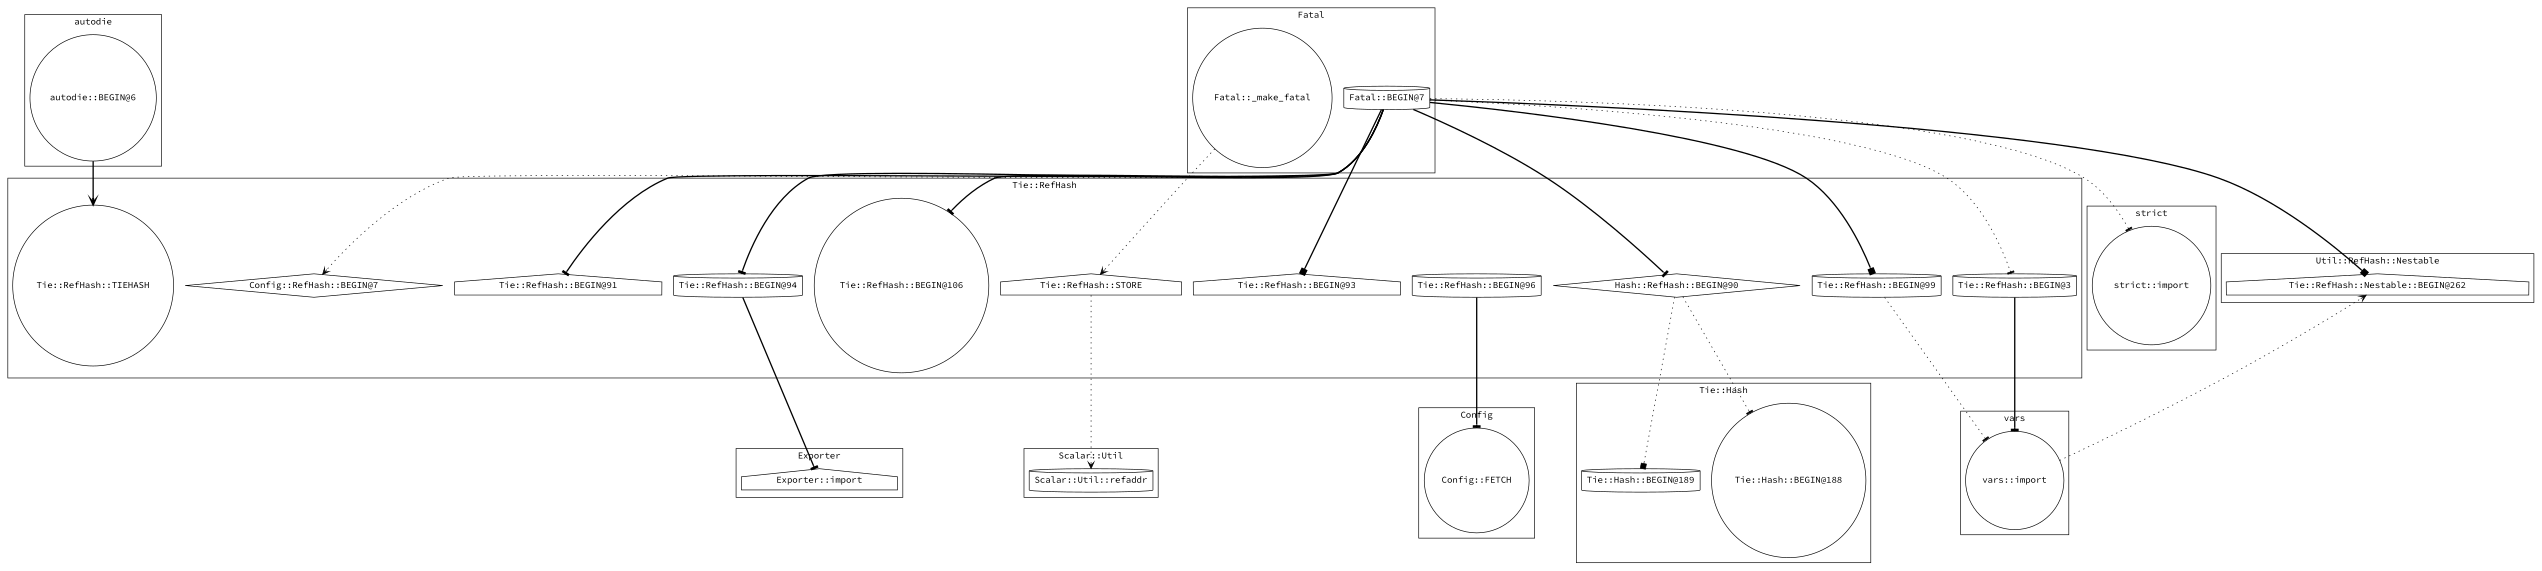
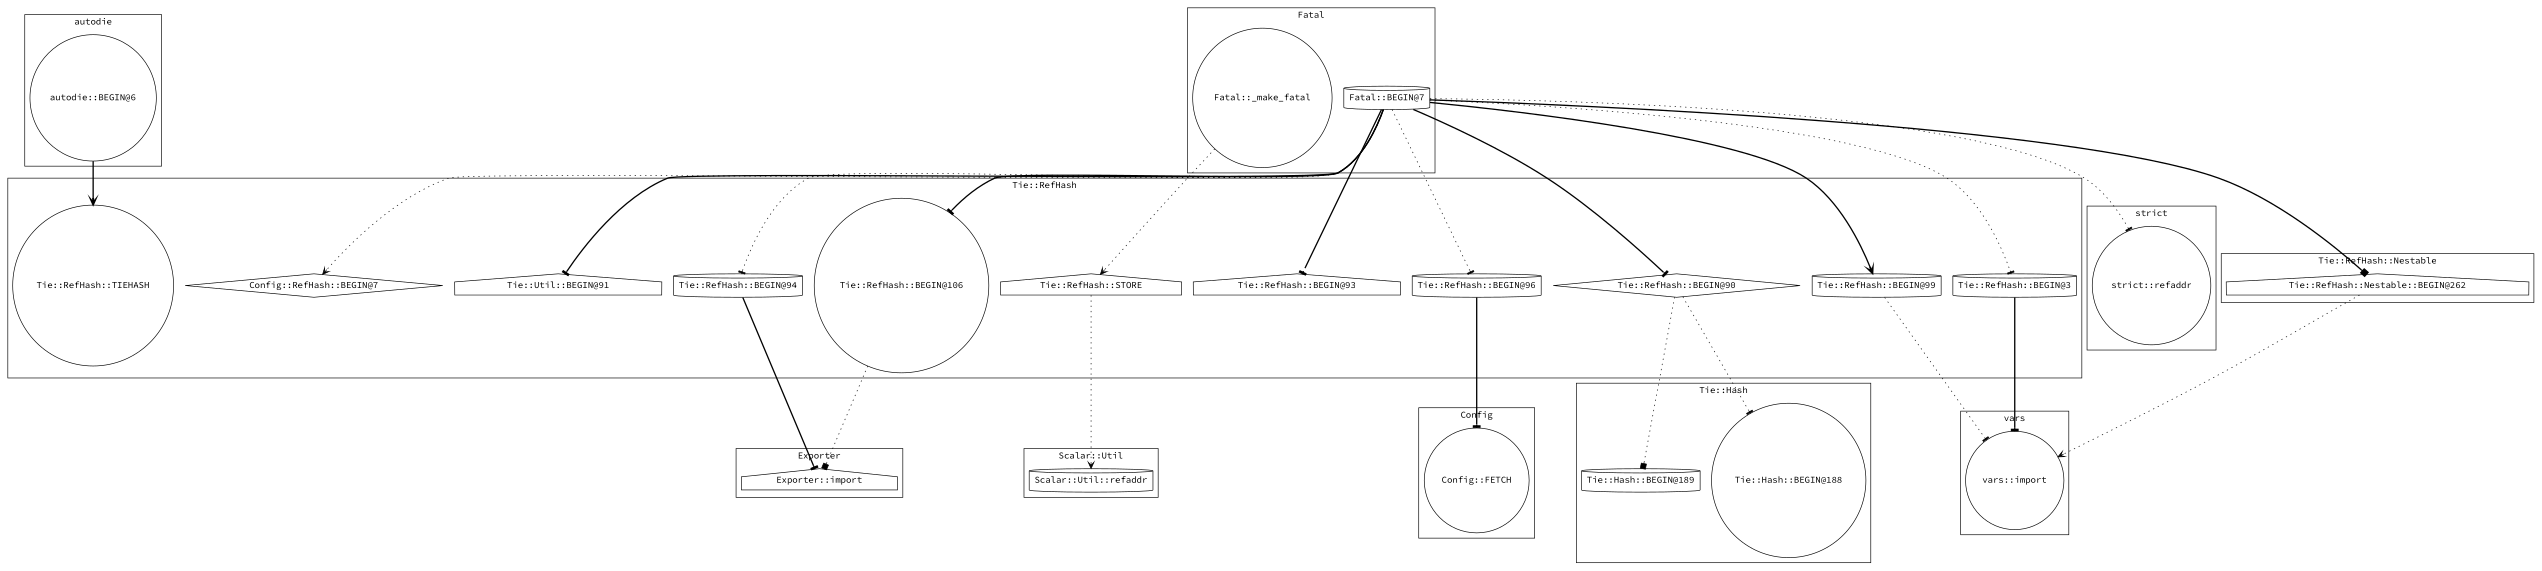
(1676, 137) -> (1676, 137)
(1055, 175) -> (1055, 175)
(1343, 189) -> (1343, 189)
none -> (1431, 190)
(2378, 261) -> (2378, 261)
(558, 286) -> (558, 286)
(1677, 286) -> (1677, 286)
(2152, 286) -> (2152, 286)
(2213, 384) -> (2213, 378)
none -> (847, 414)
